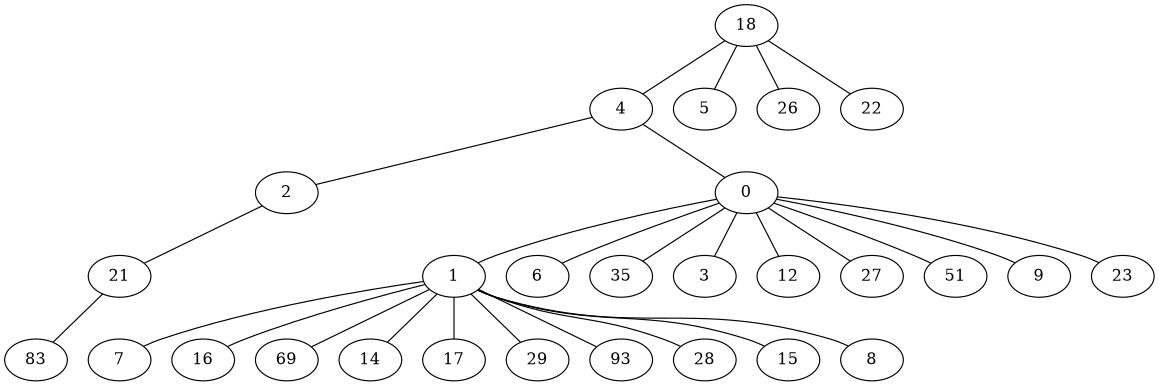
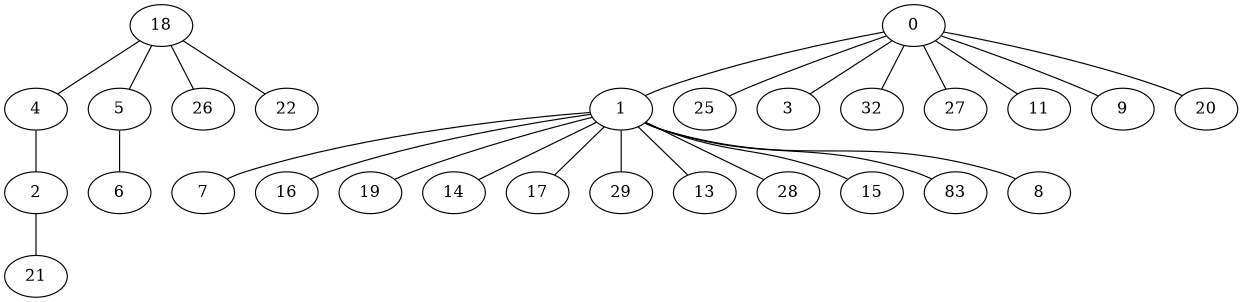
(684, 151) -> none
(640, 232) -> (120, 151)
(621, 276) -> (705, 109)
(788, 276) -> (872, 109)
(956, 276) -> (1039, 109)
(1123, 276) -> (1206, 109)
(78, 318) -> (861, 159)
(287, 360) -> (370, 193)
(621, 360) -> (705, 193)
